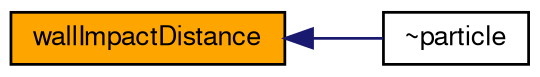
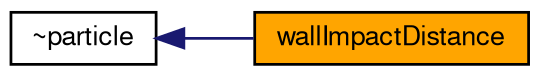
(348, 38) -> (219, 38)
